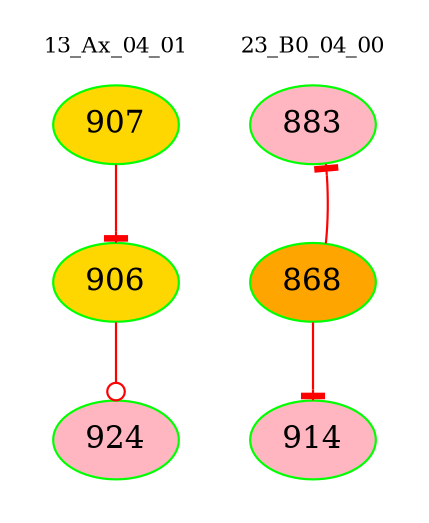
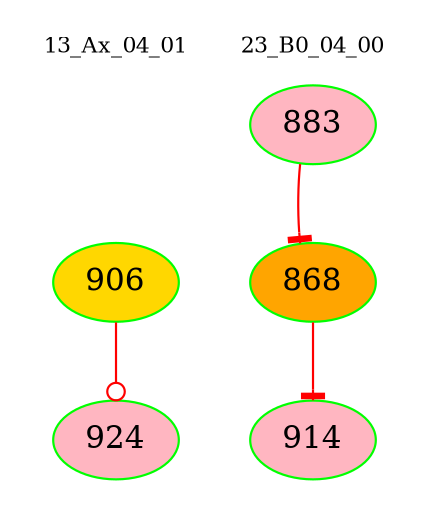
(116, 125) -> none
(328, 209) -> (298, 198)
